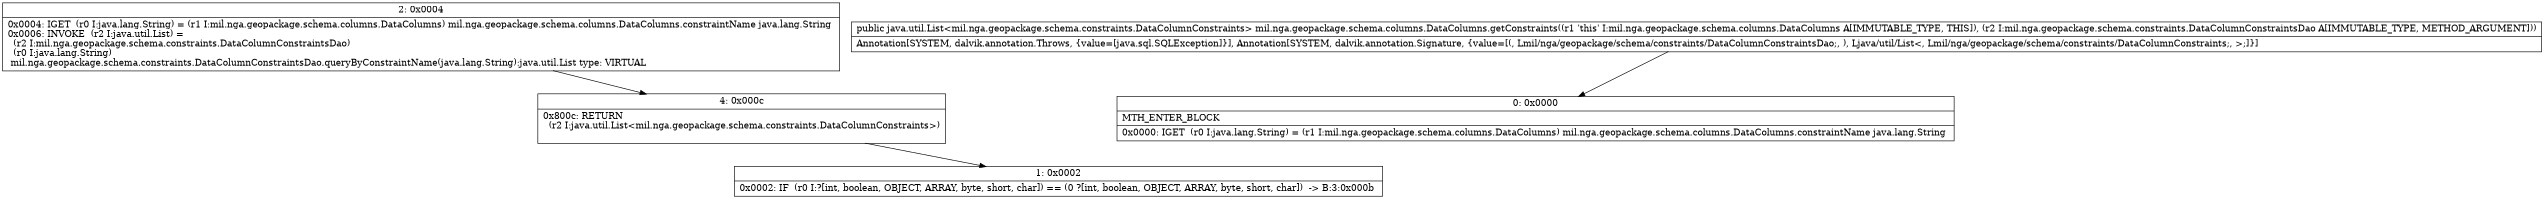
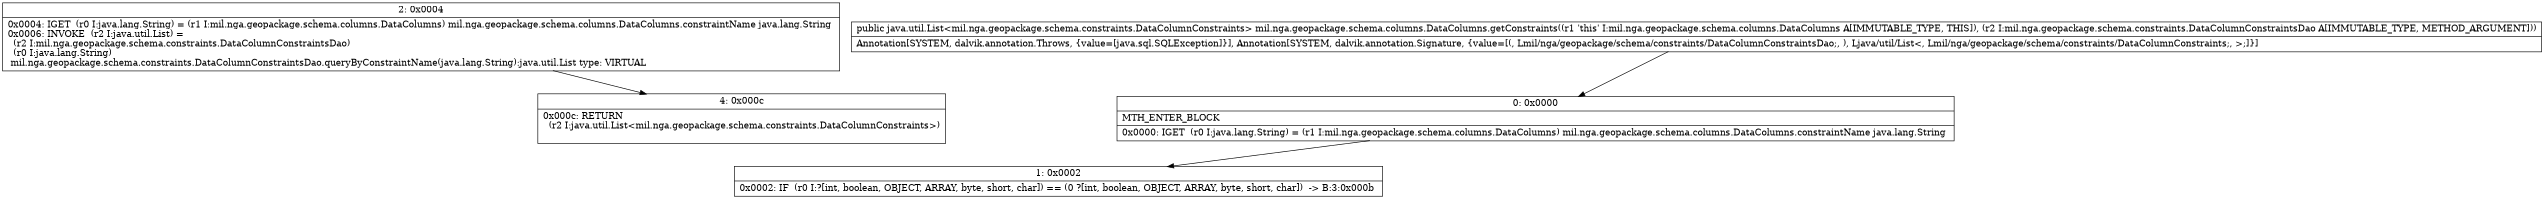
(586, 116) -> (586, 116)
(922, 154) -> (1272, 153)
